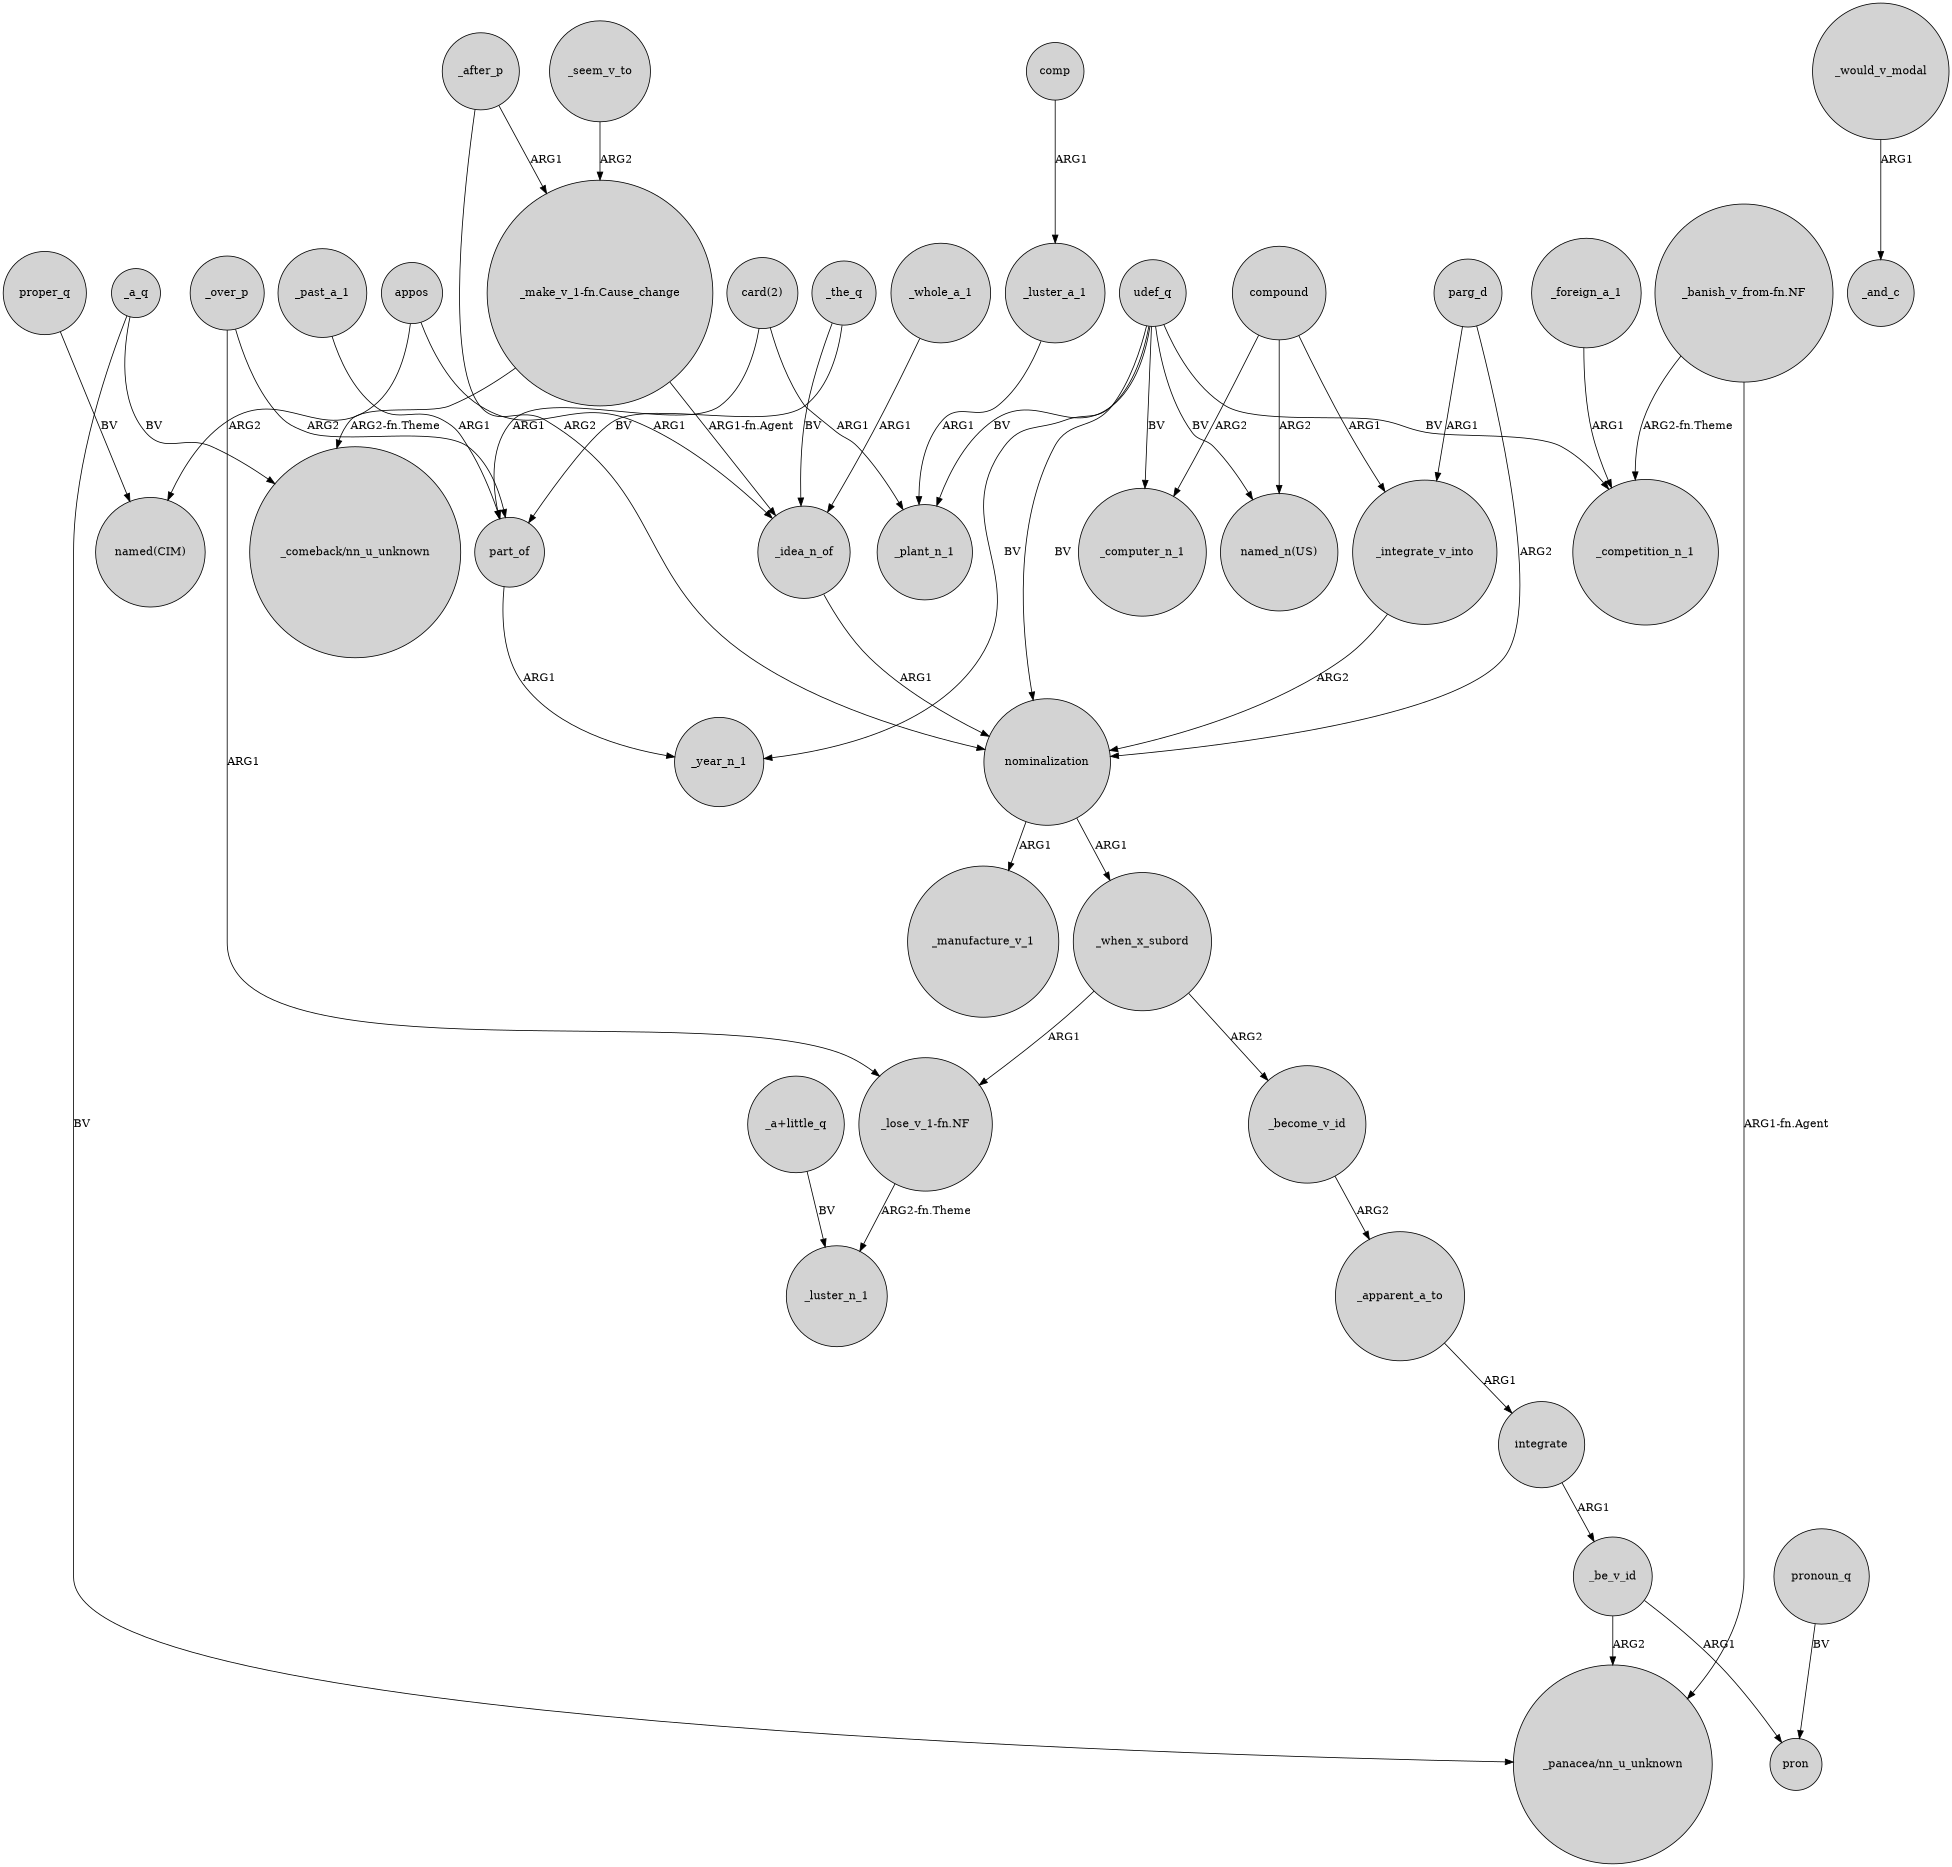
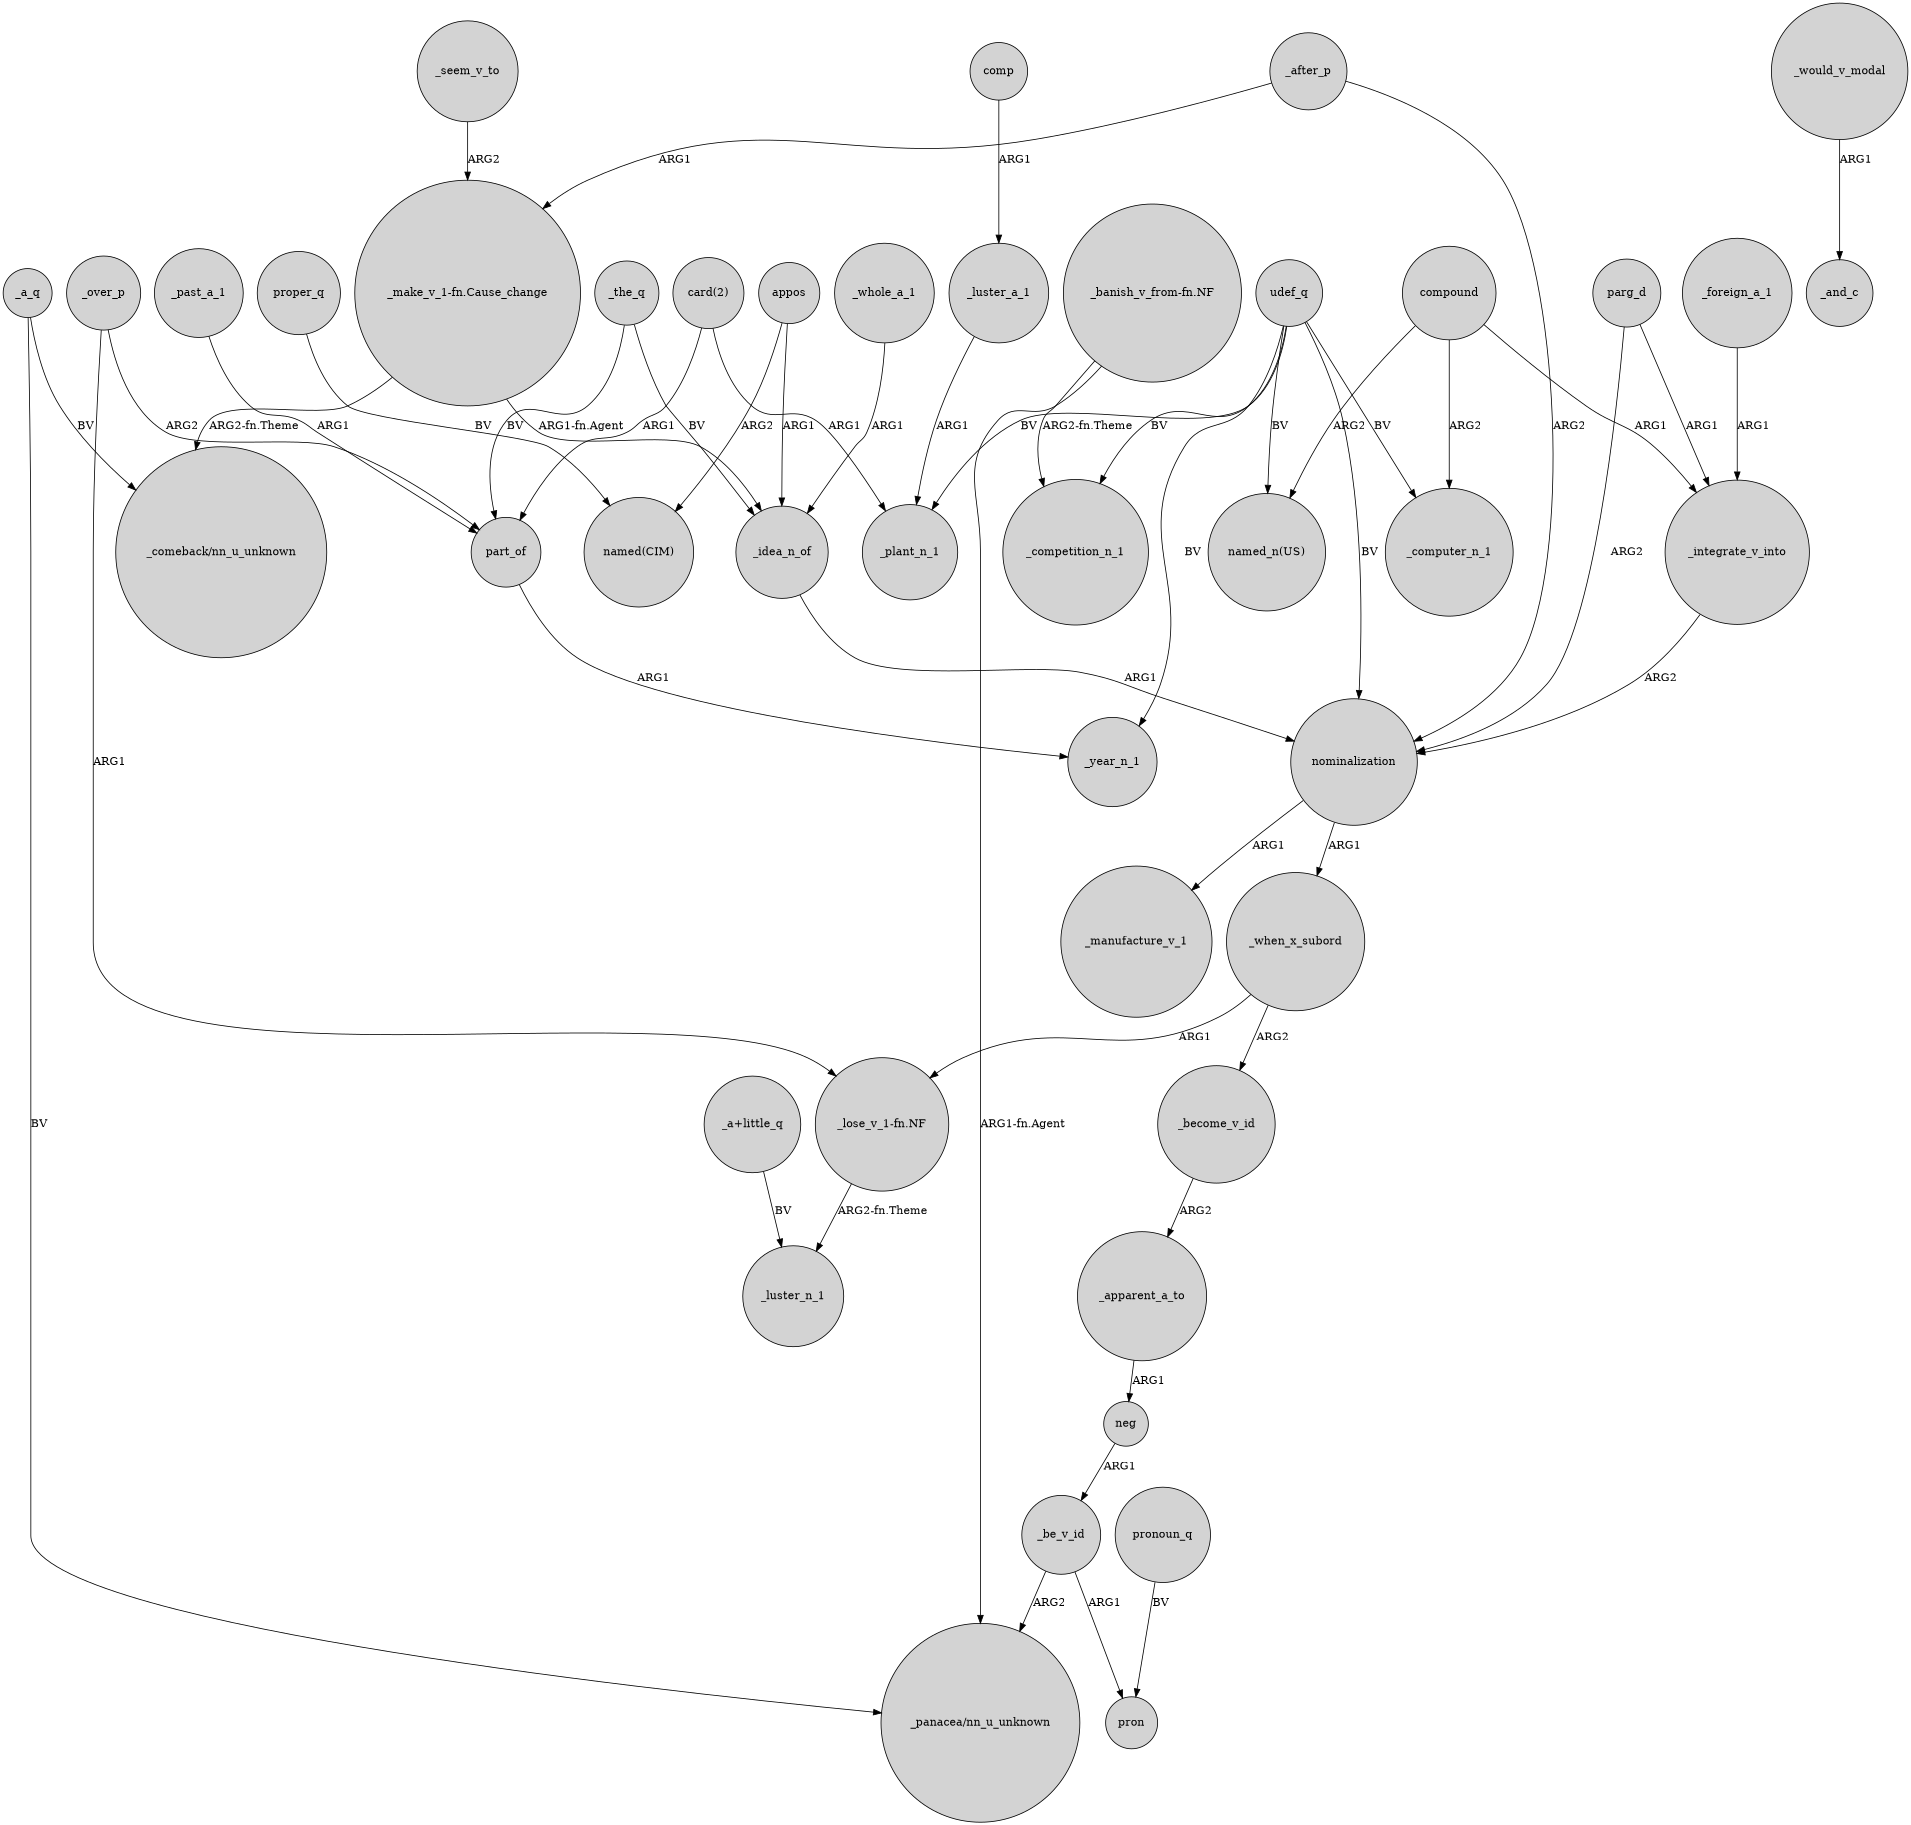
(1589, 415) -> (1737, 410)
(1542, 1445) -> (1126, 1424)
